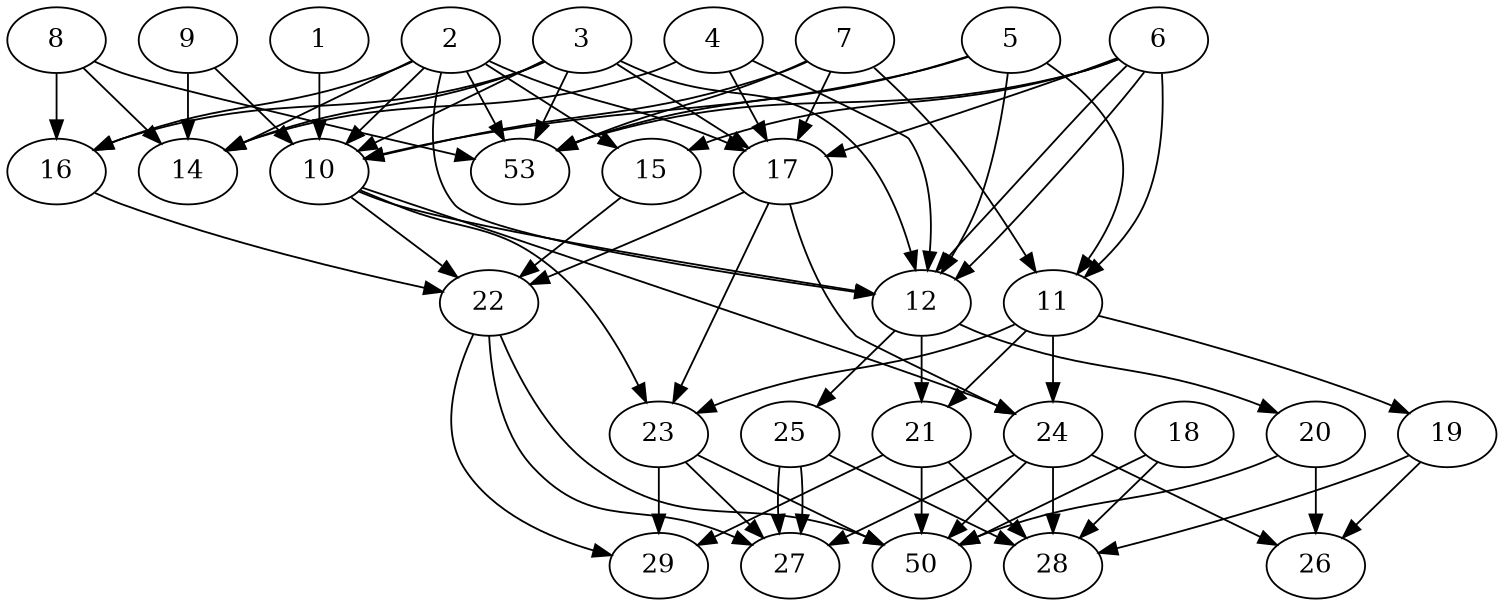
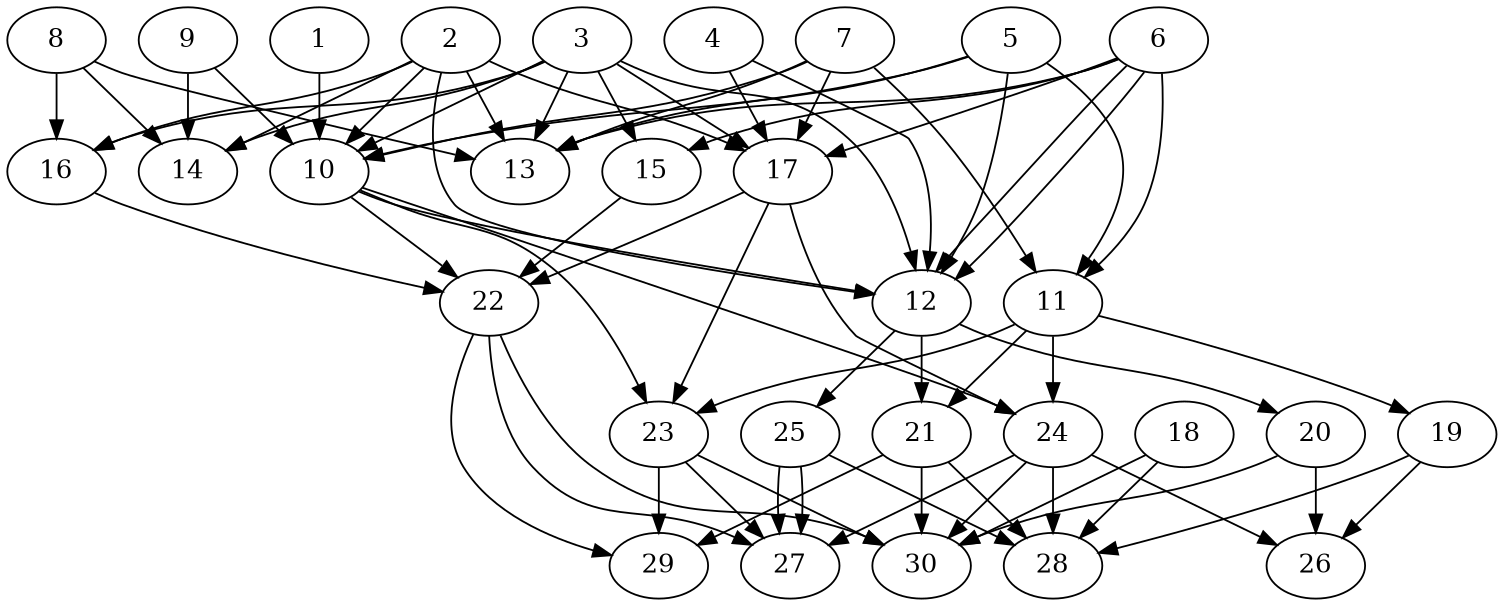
(523, 88) -> (610, 92)
(504, 102) -> none
(520, 172) -> (520, 172)
(922, 566) -> (922, 566)
